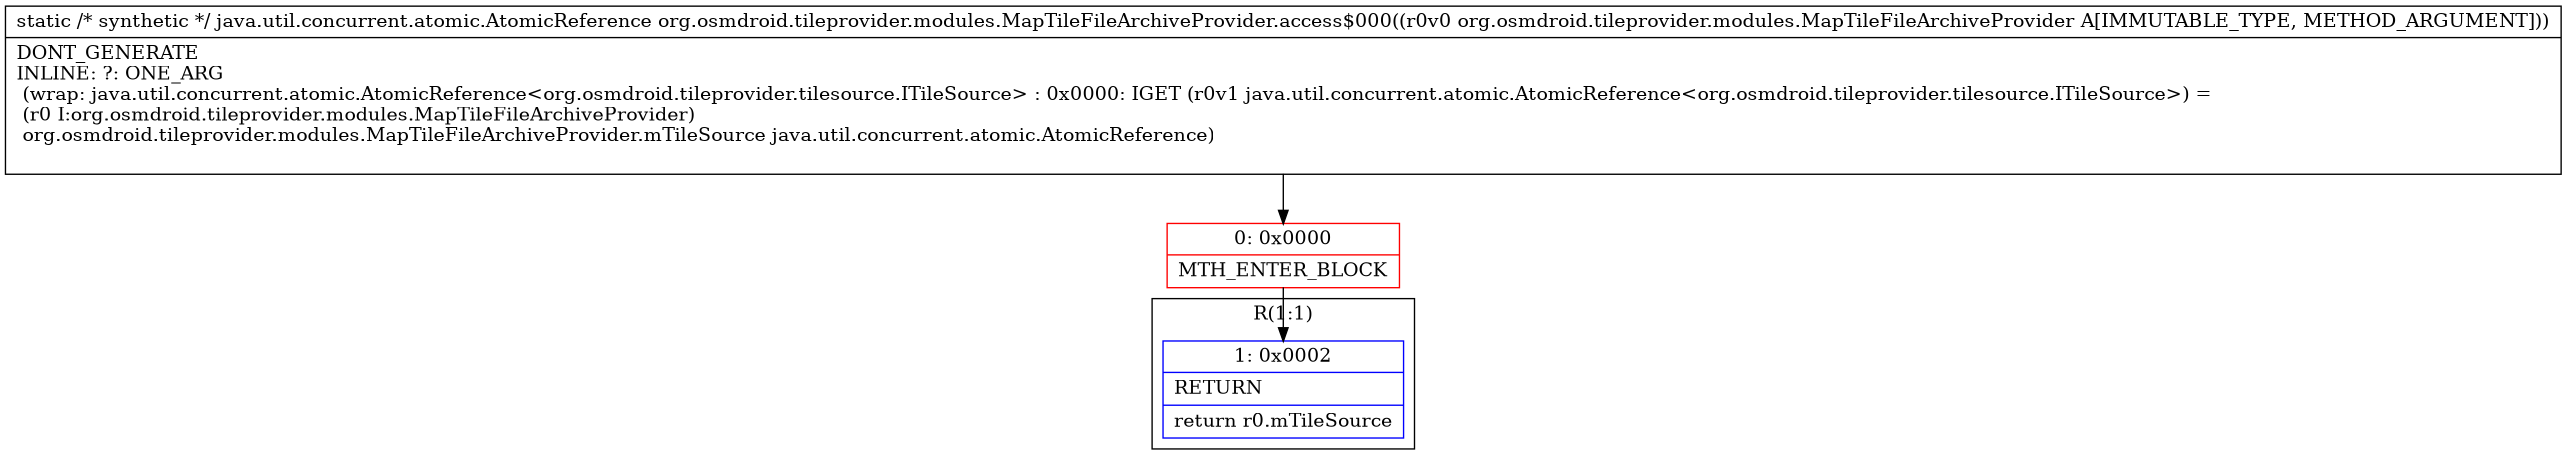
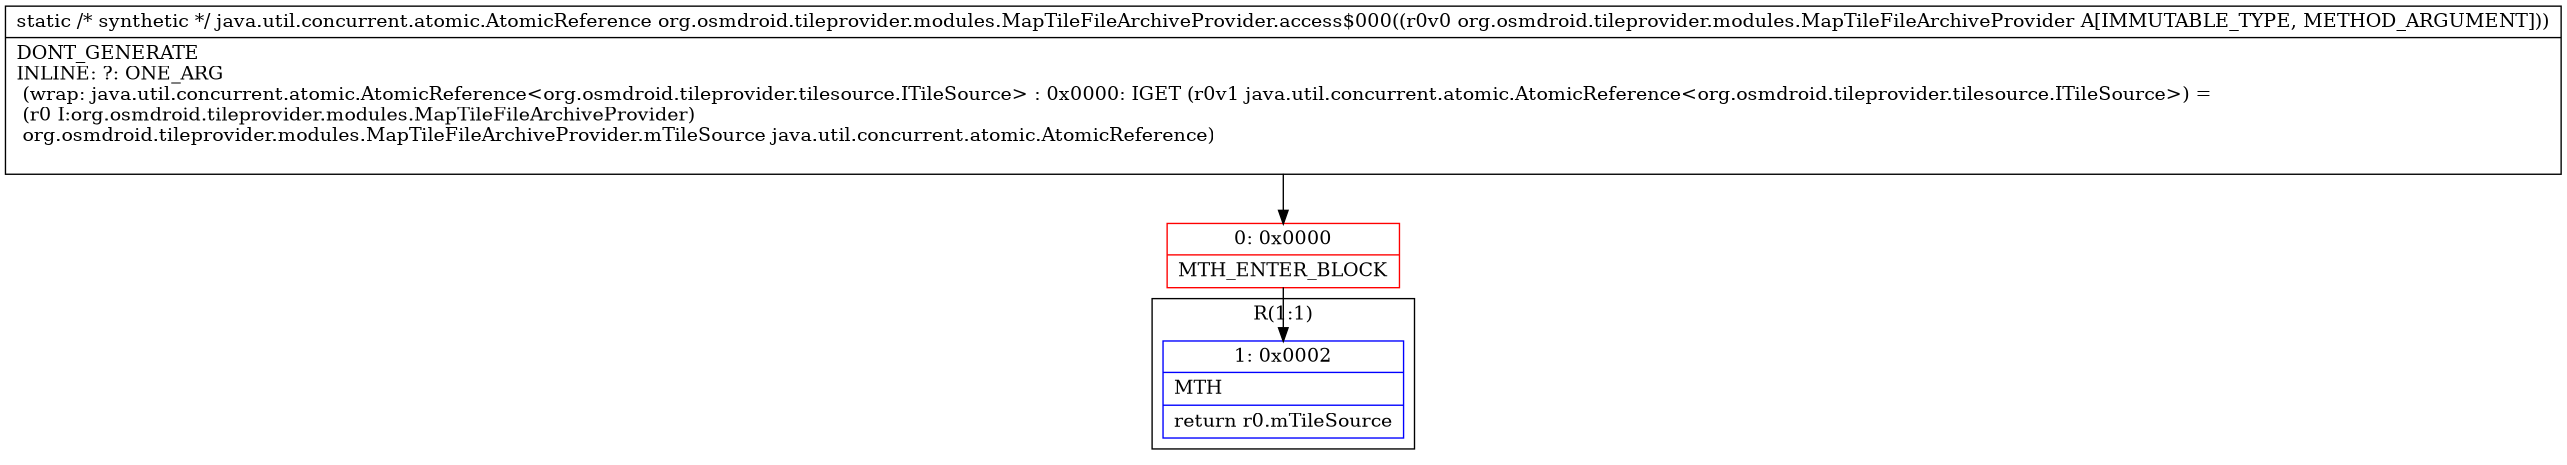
(1218, 388) -> (1199, 388)
